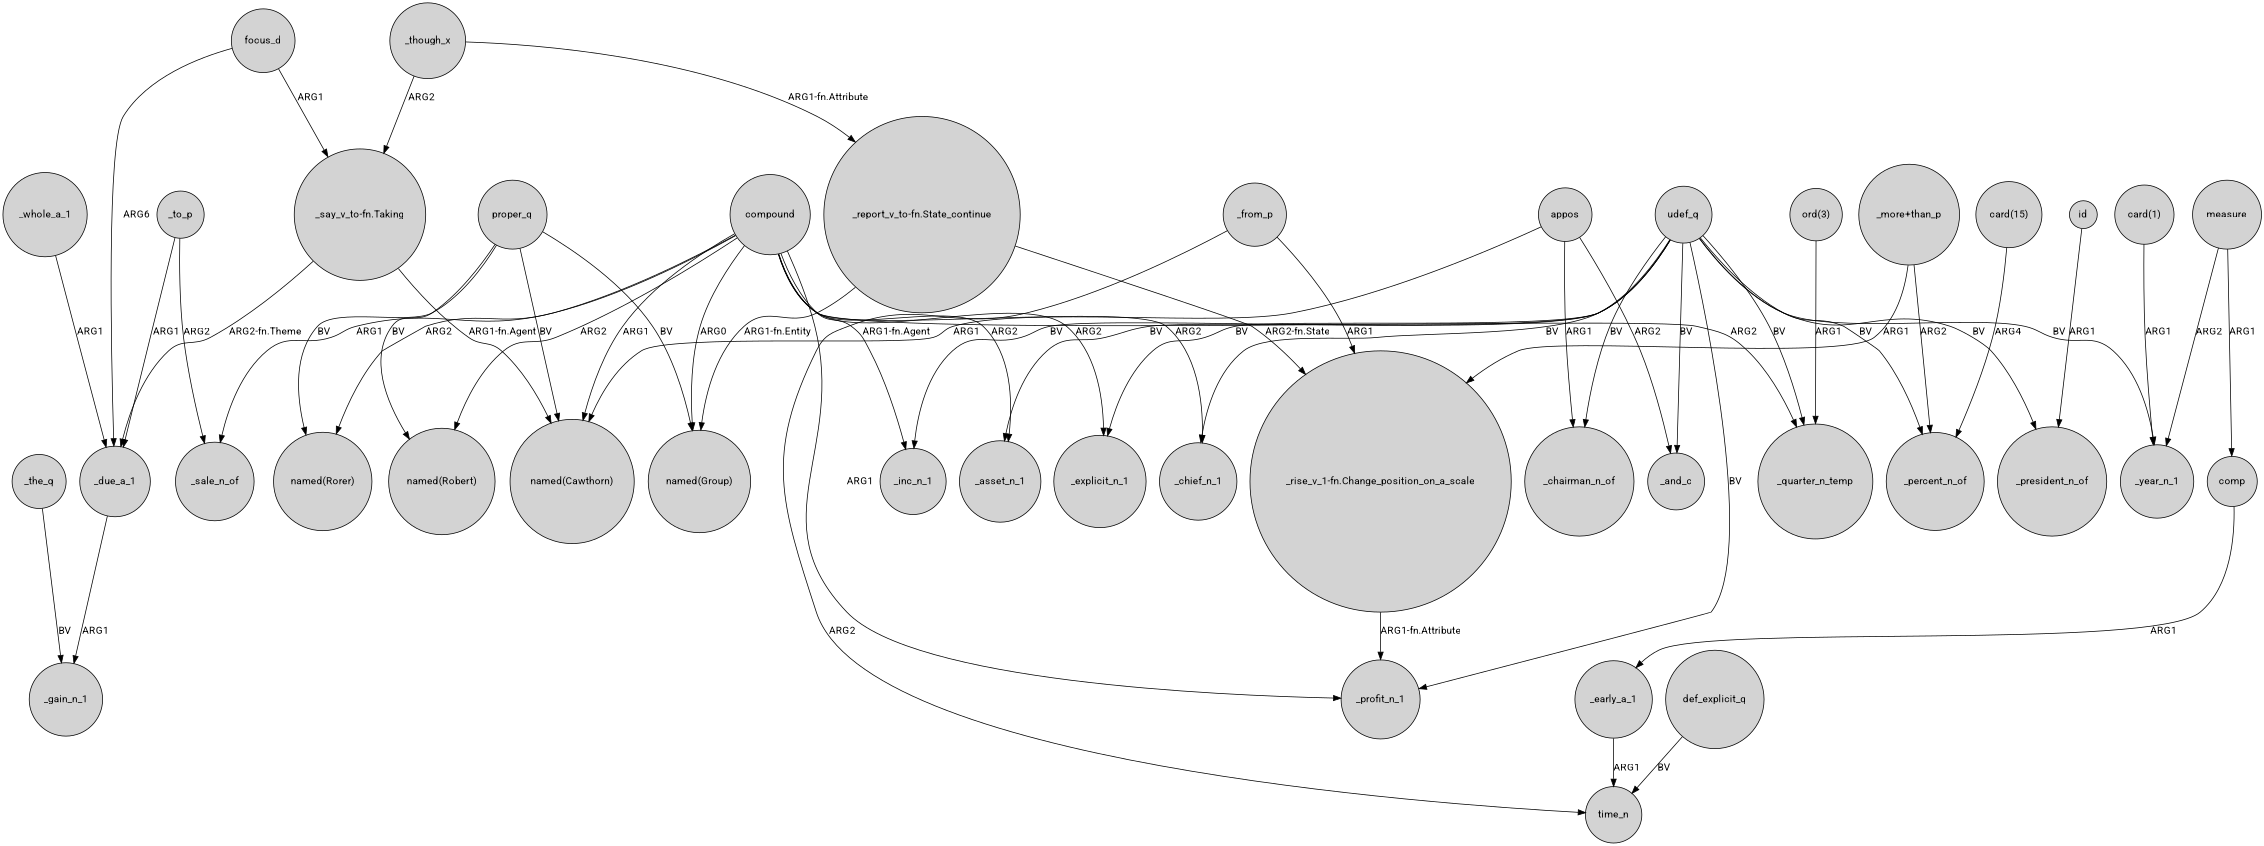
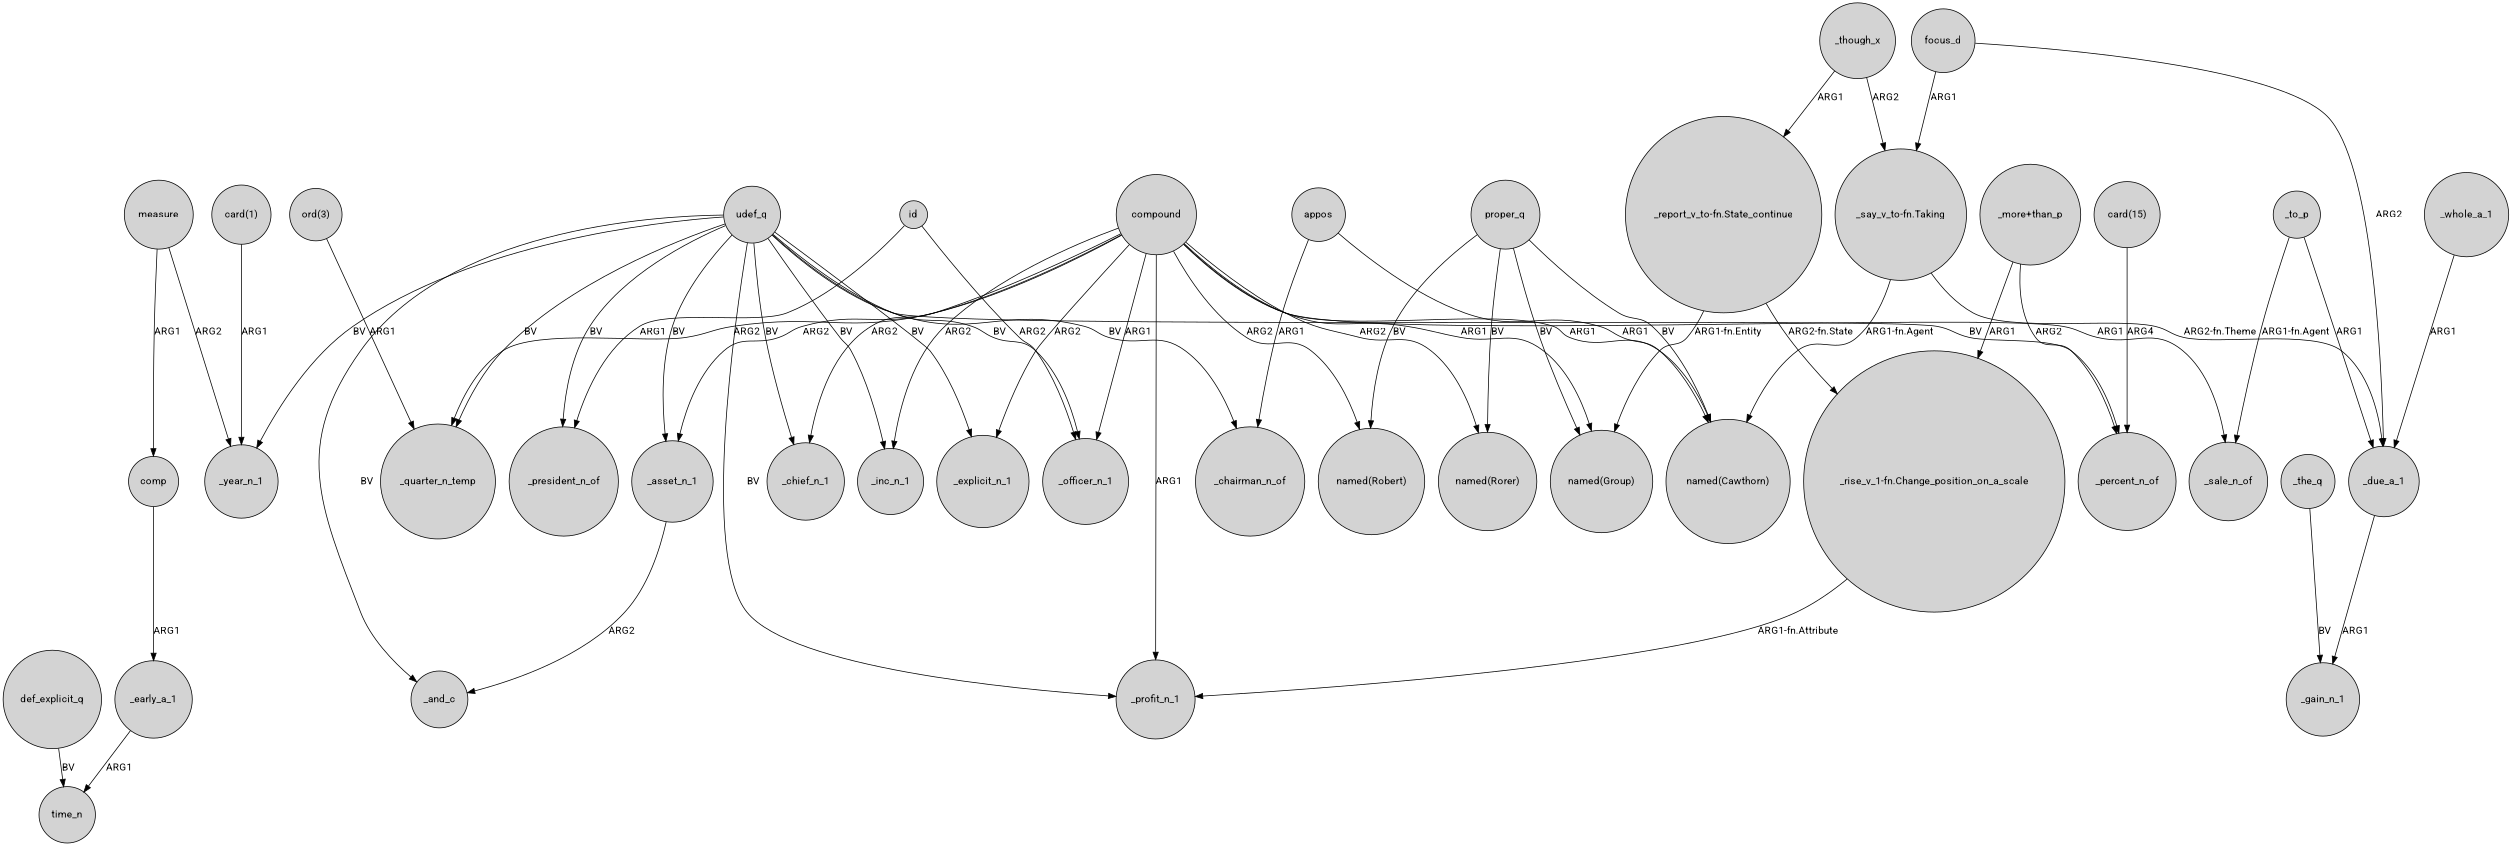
(829, 97) -> (1831, 97)
(137, 215) -> (2389, 215)
(1255, 215) -> none
(197, 332) -> (2296, 332)
(714, 332) -> (1474, 332)
(896, 332) -> (958, 332)
(1634, 337) -> (598, 636)
none -> (1086, 481)
